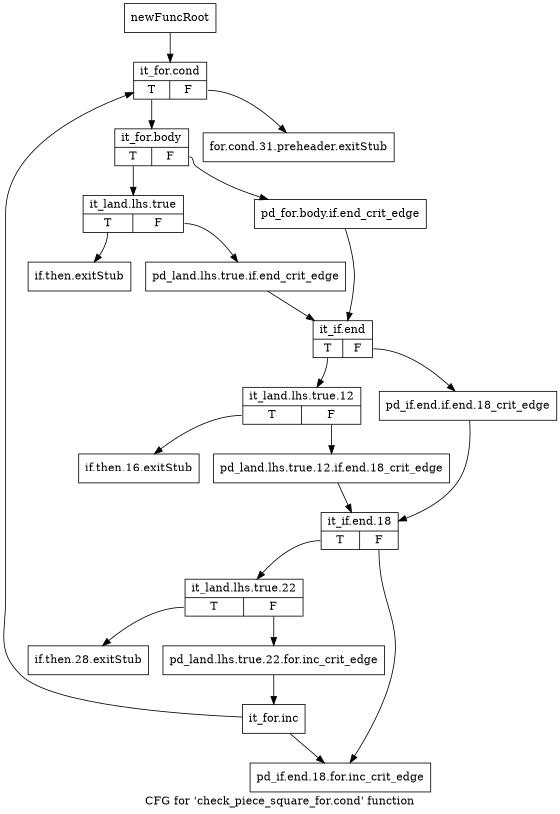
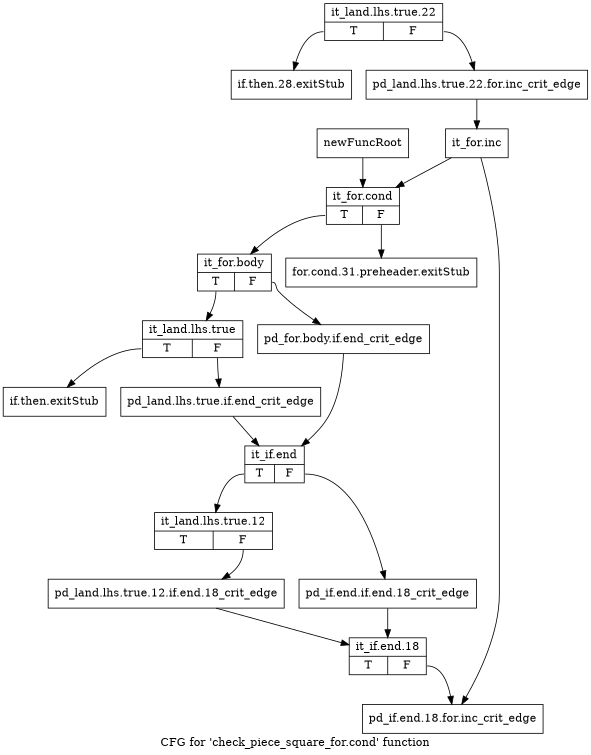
(139, 468) -> none
(288, 551) -> none
